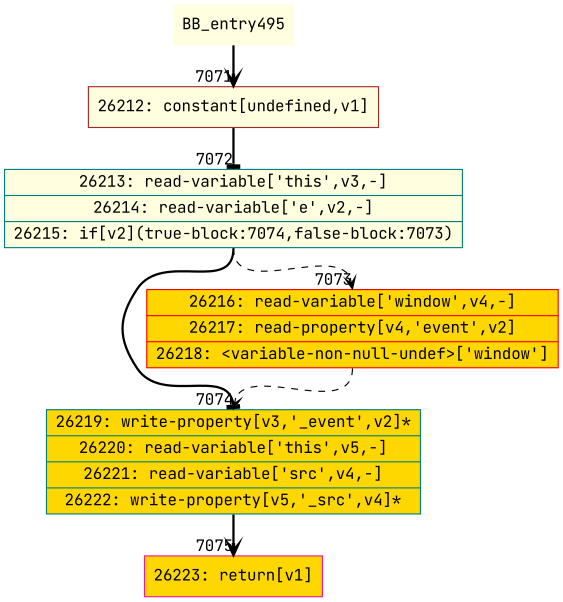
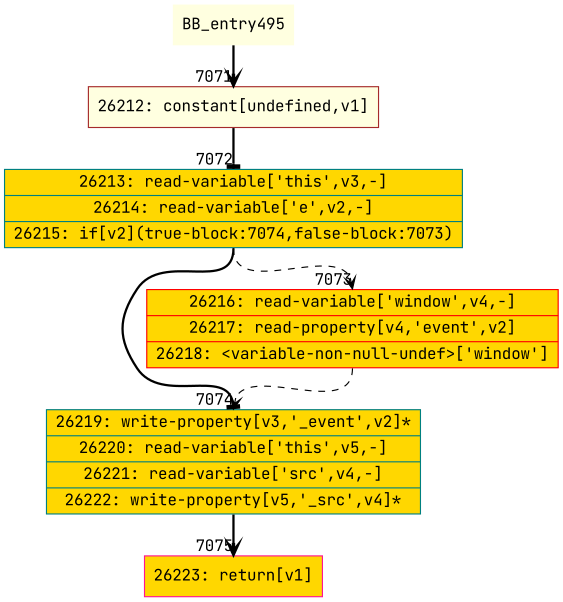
(233, 209) -> (233, 209)
